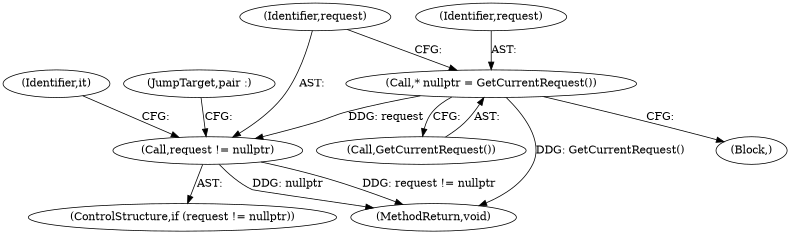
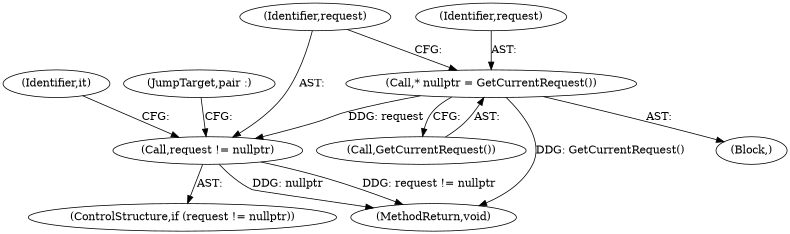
(662, 117) -> (661, 117)
